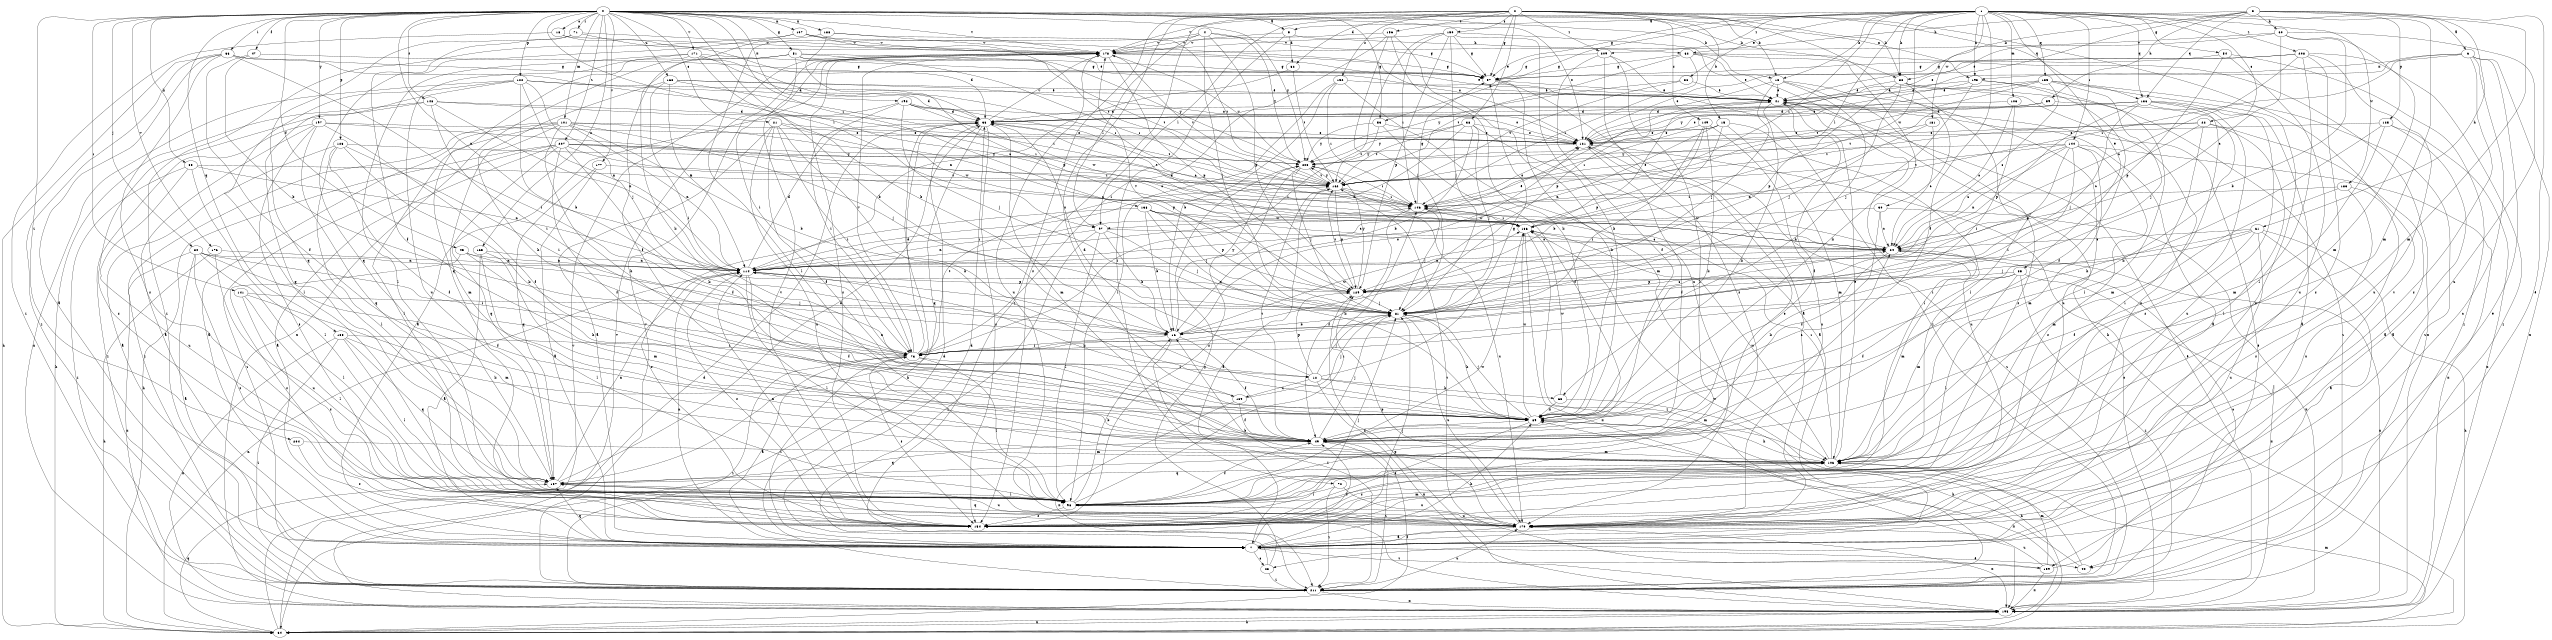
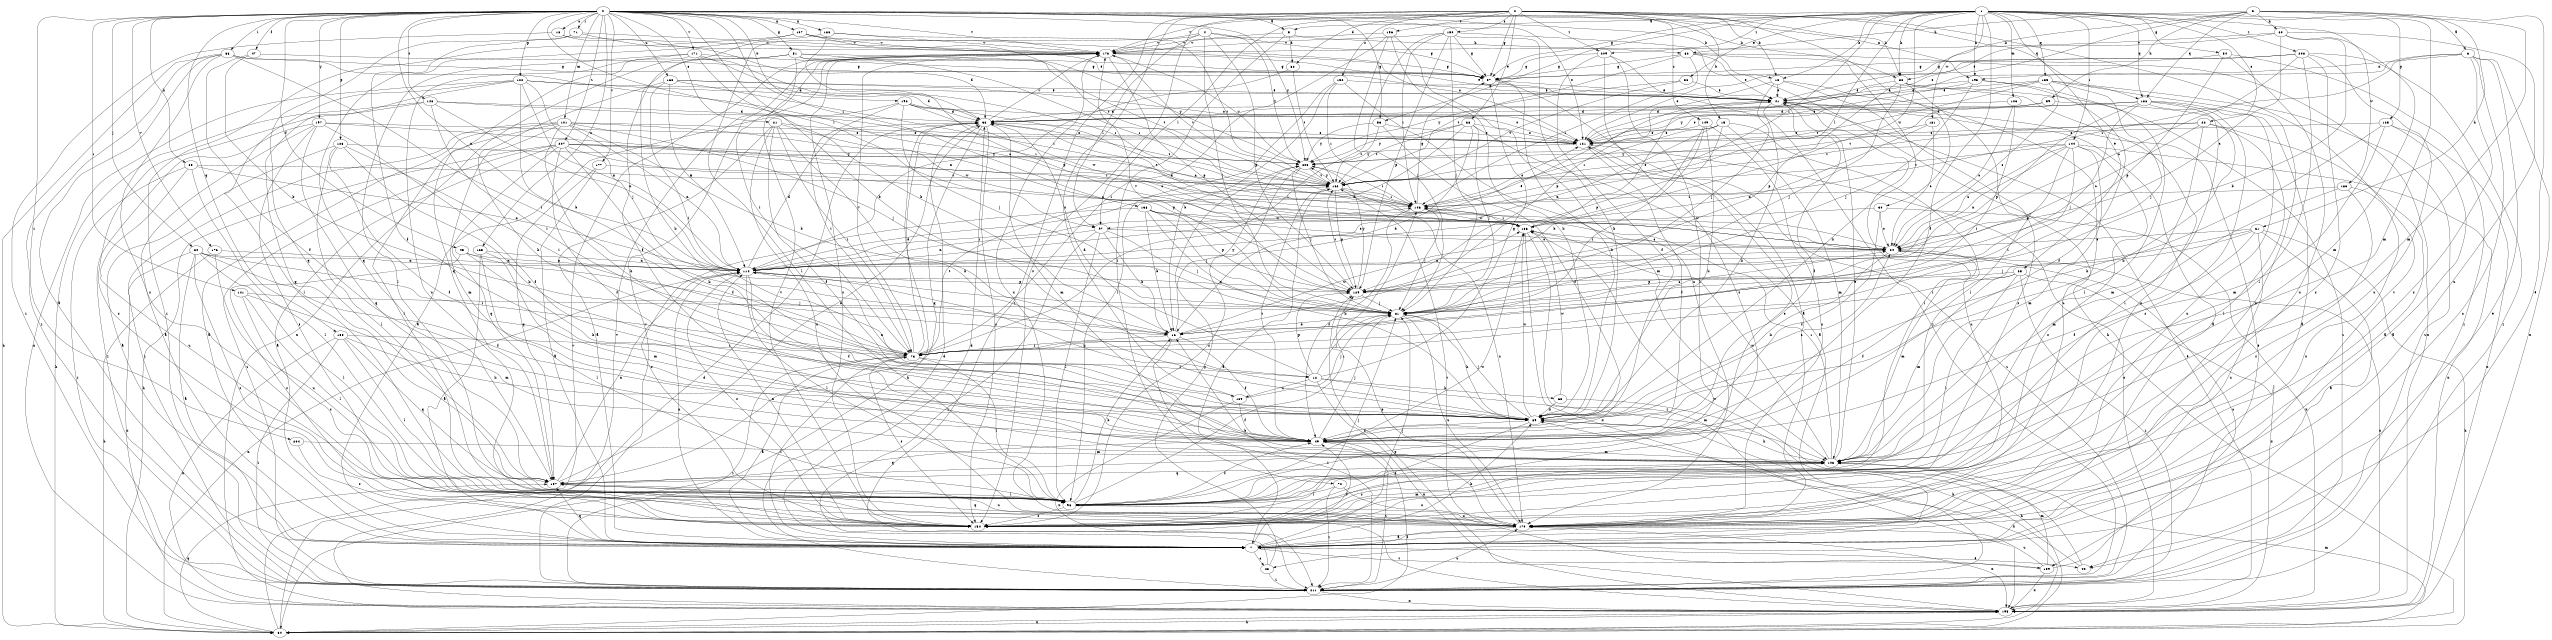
(1375, 240) -> none
(1784, 245) -> none
